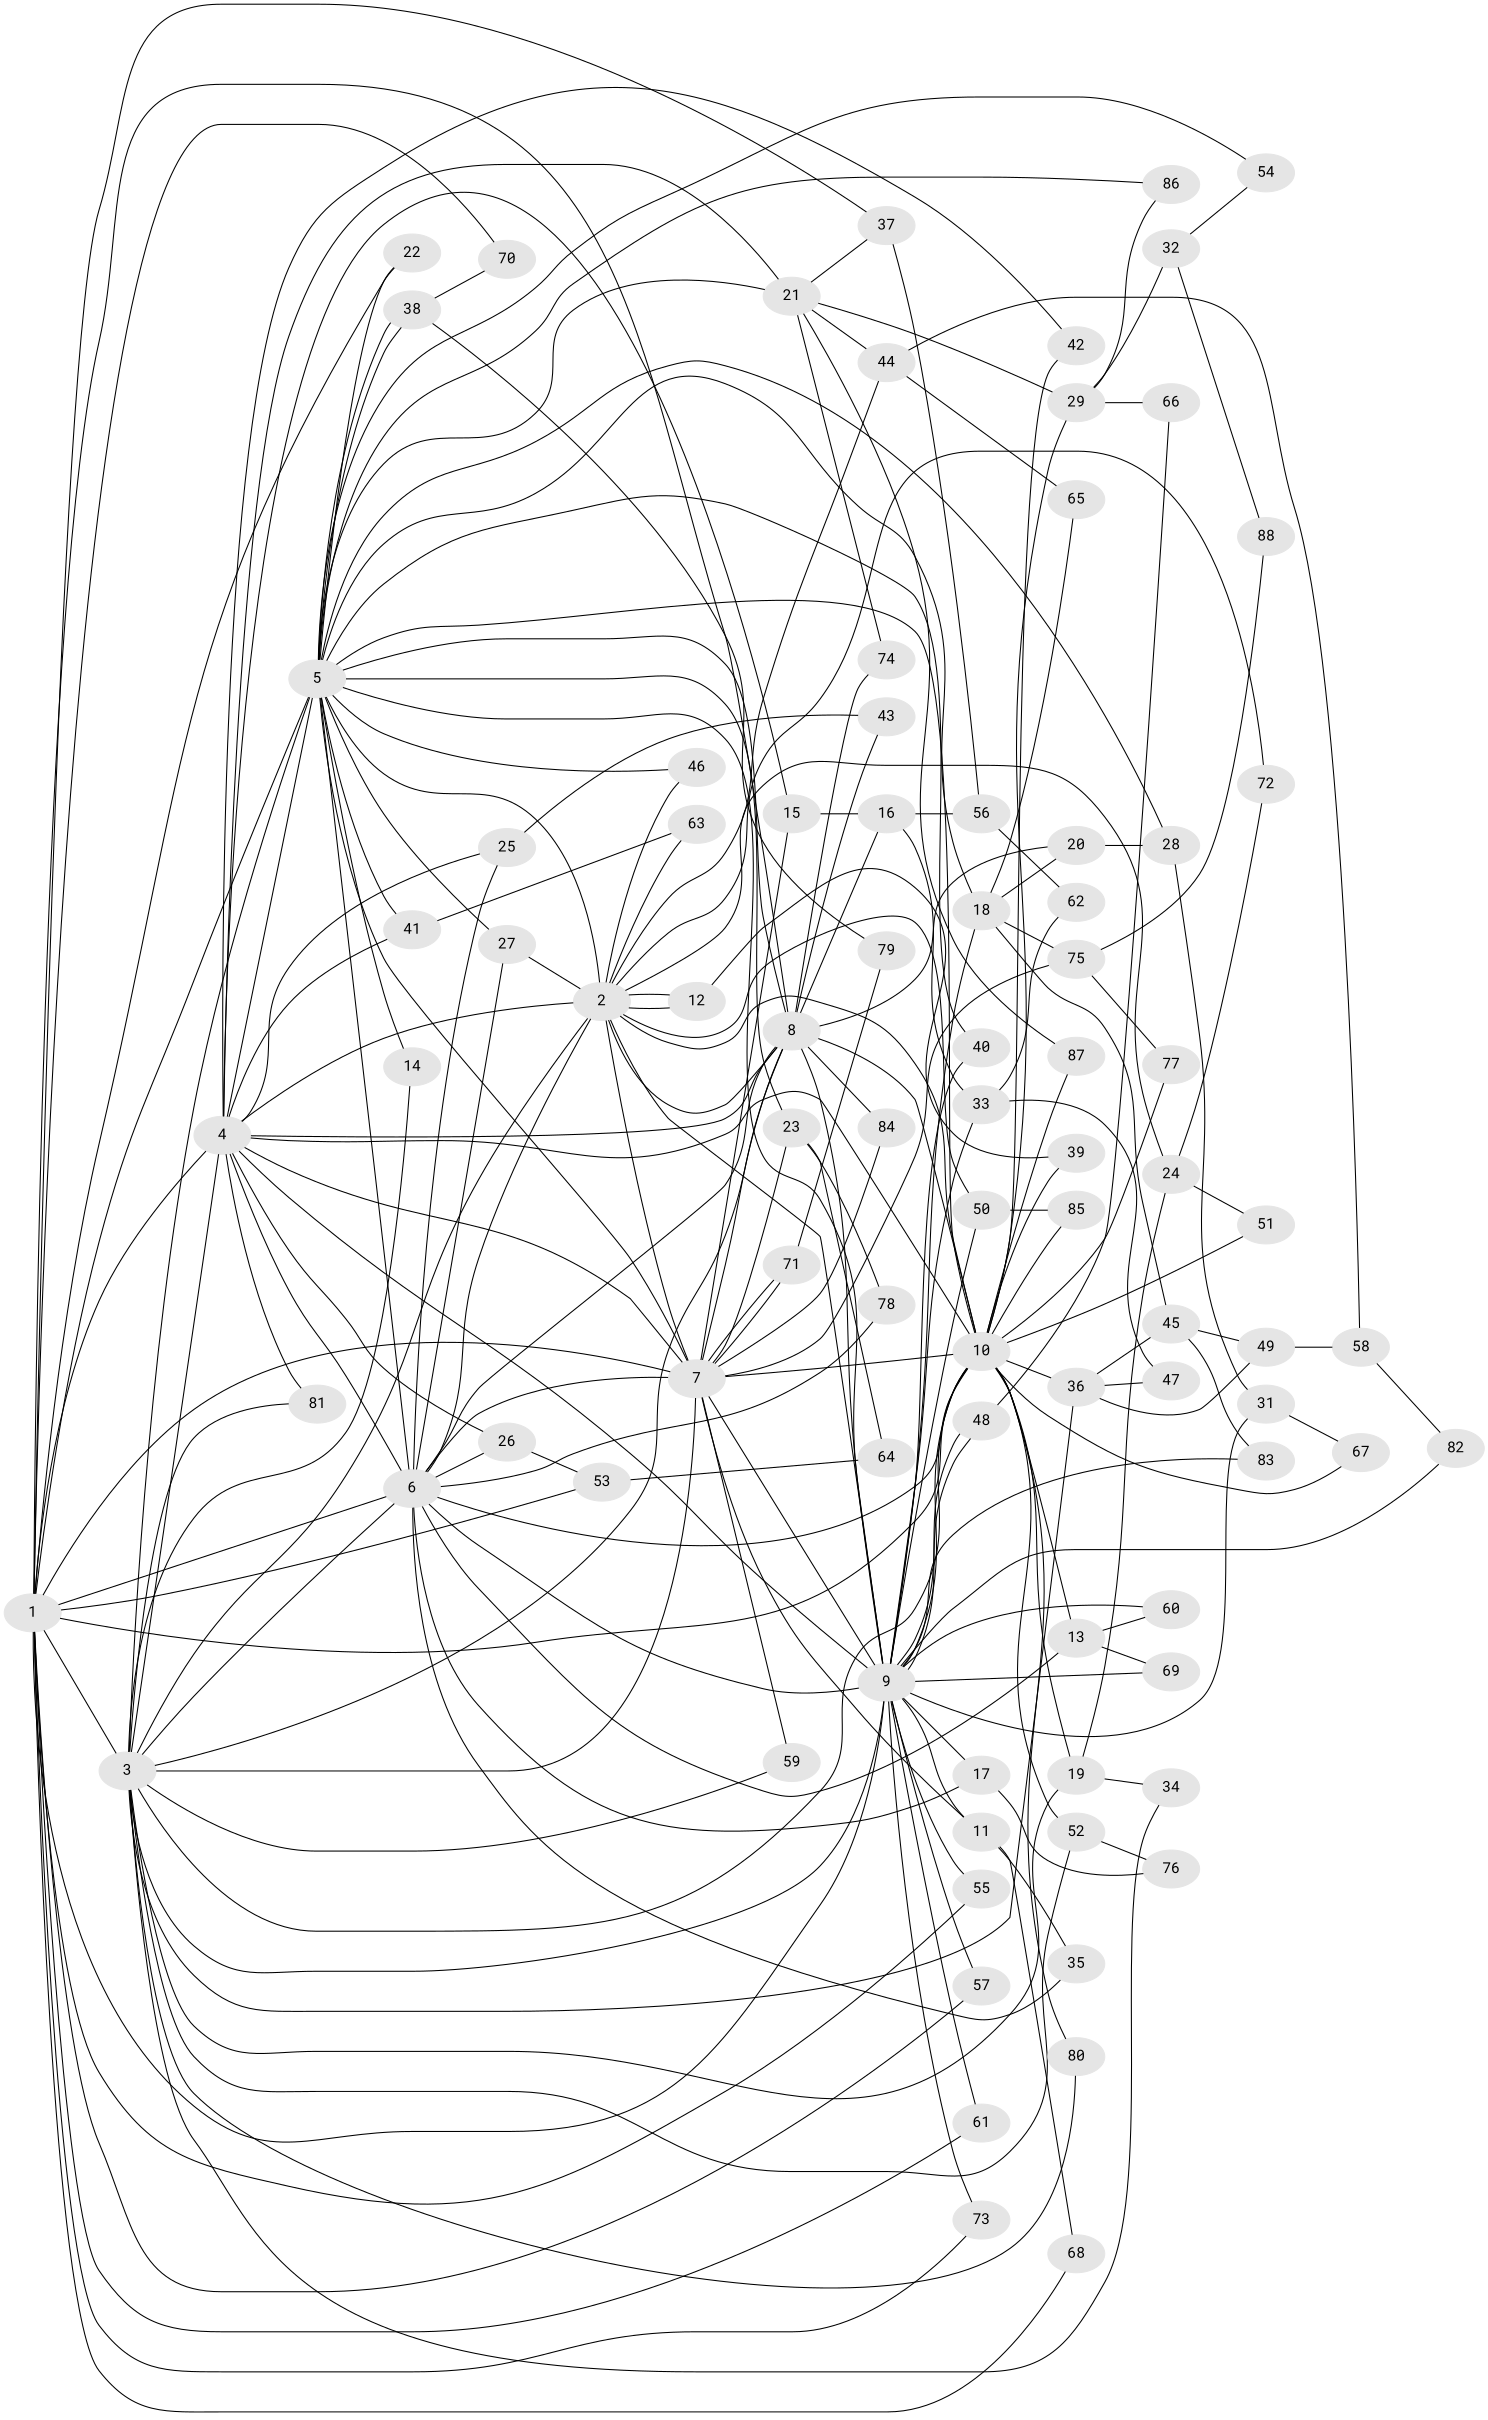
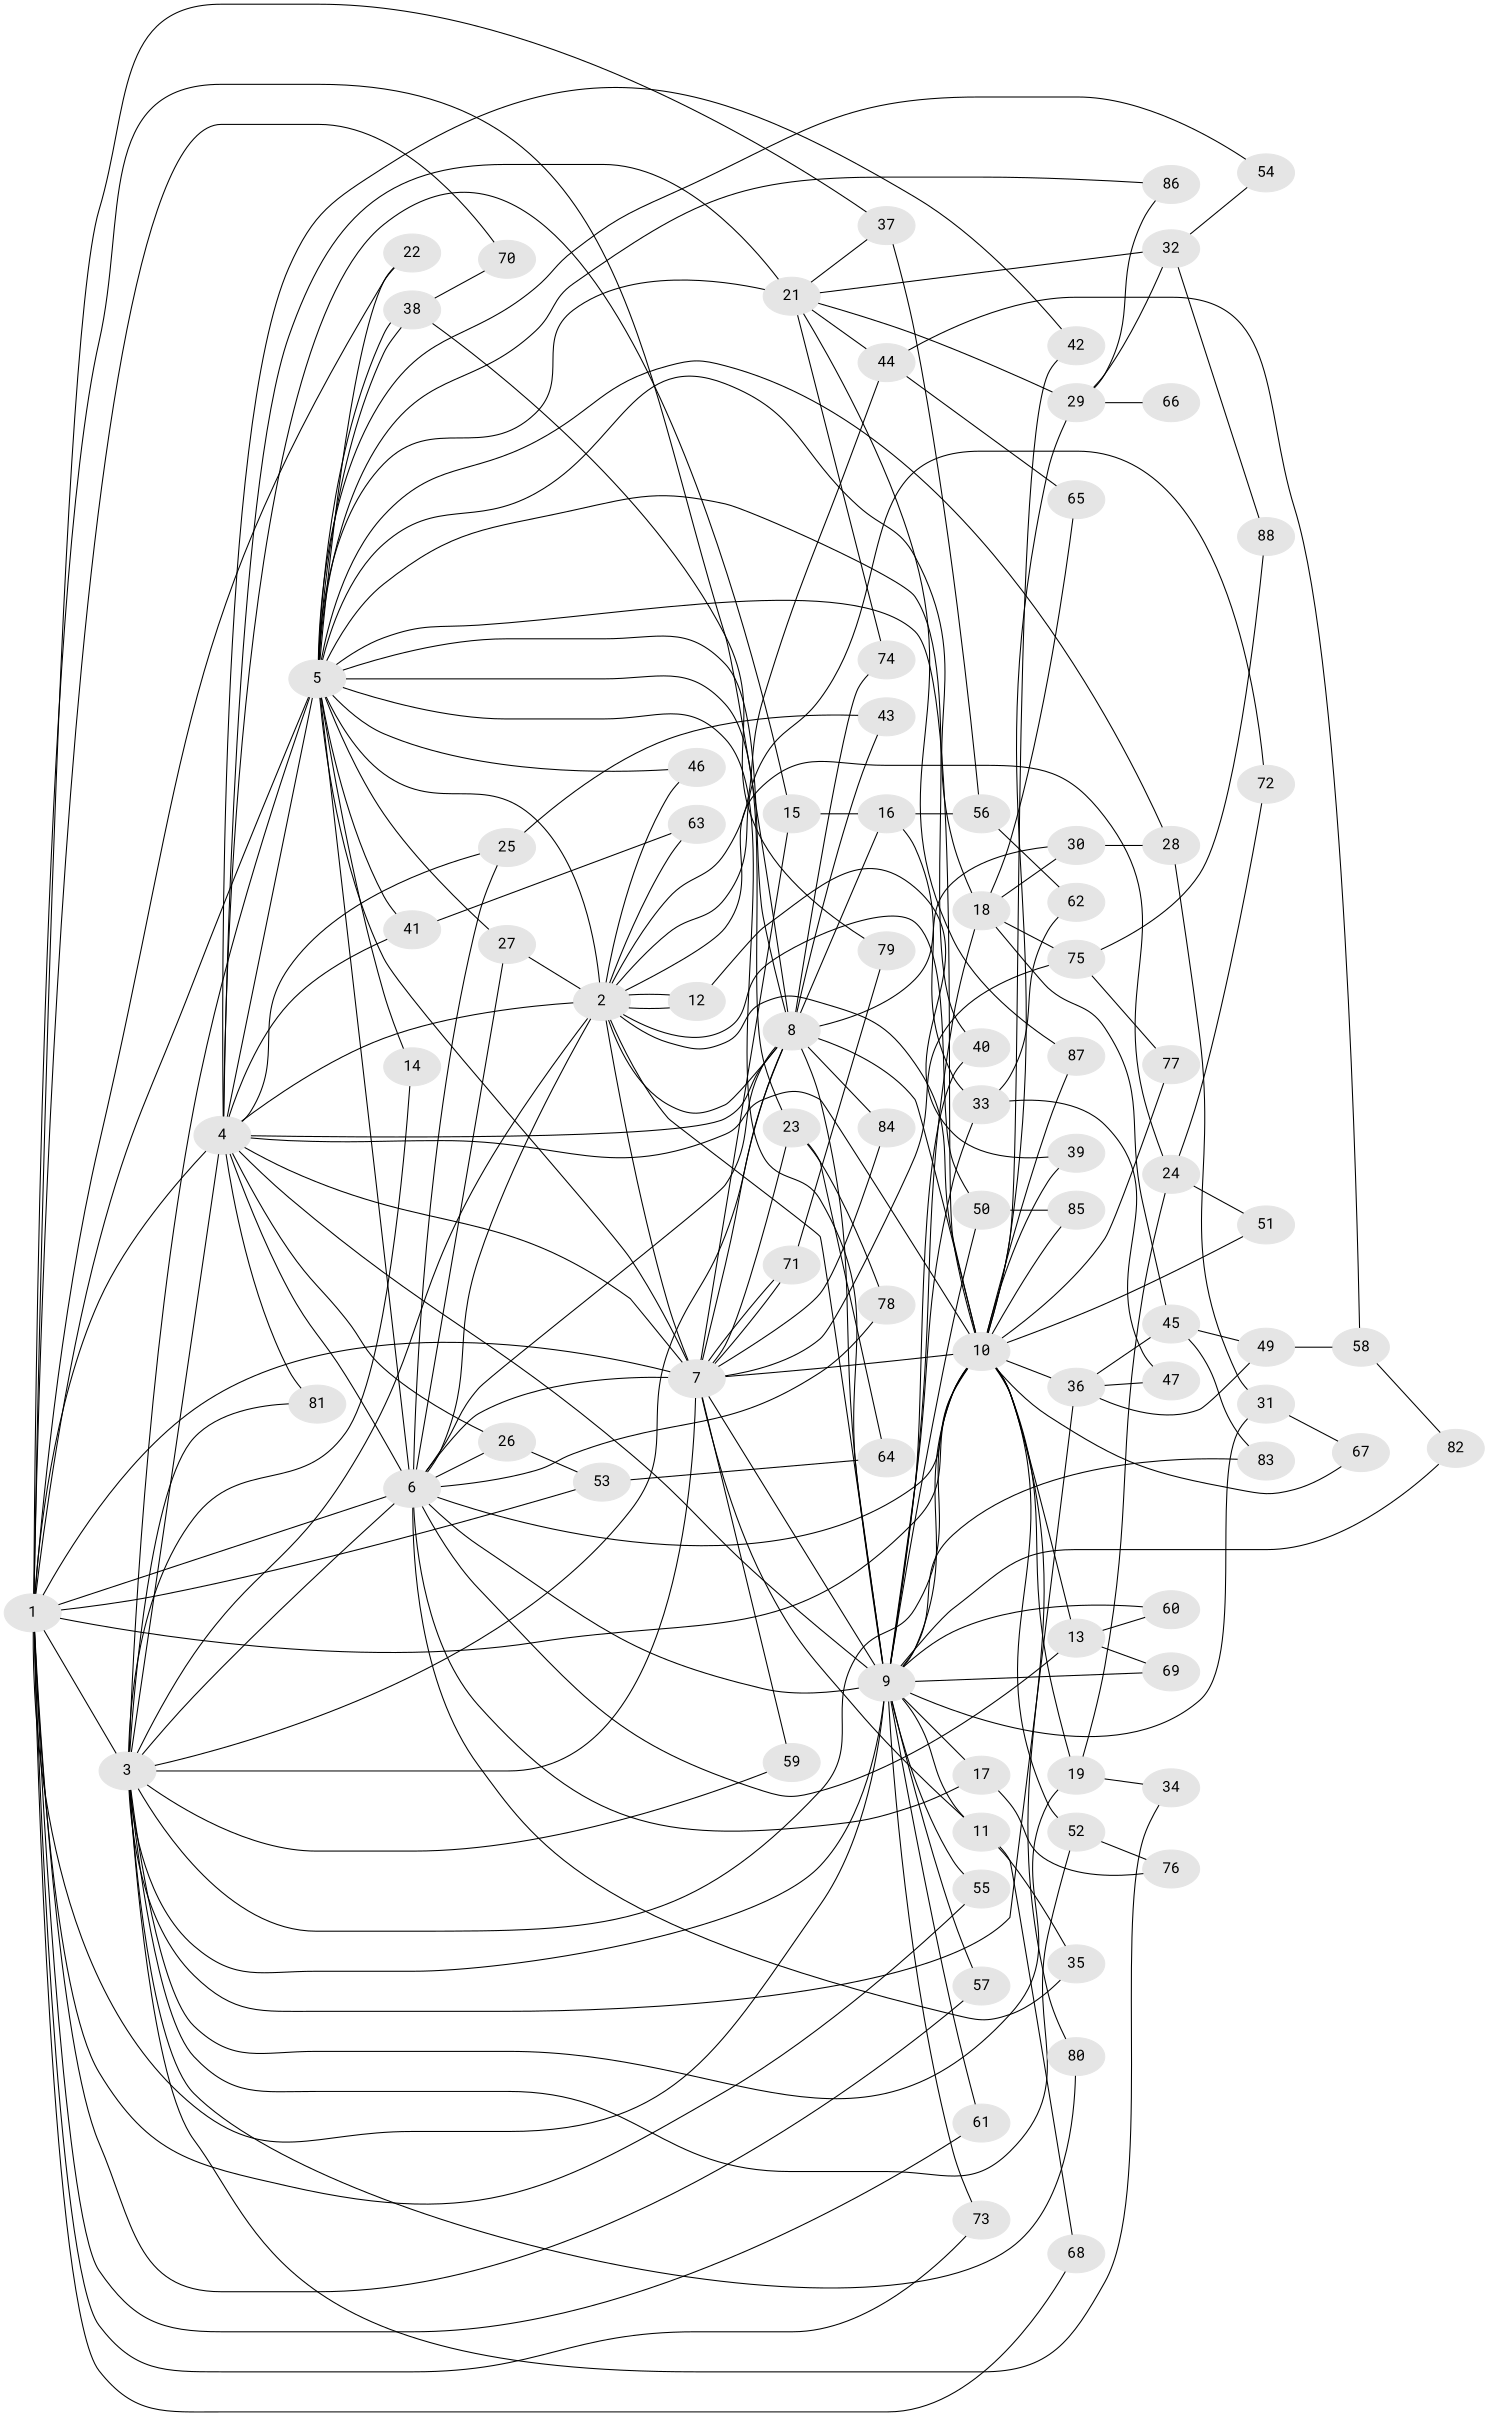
none -> (981, 272)
(1076, 845) -> (1076, 845)
(981, 1421) -> none
